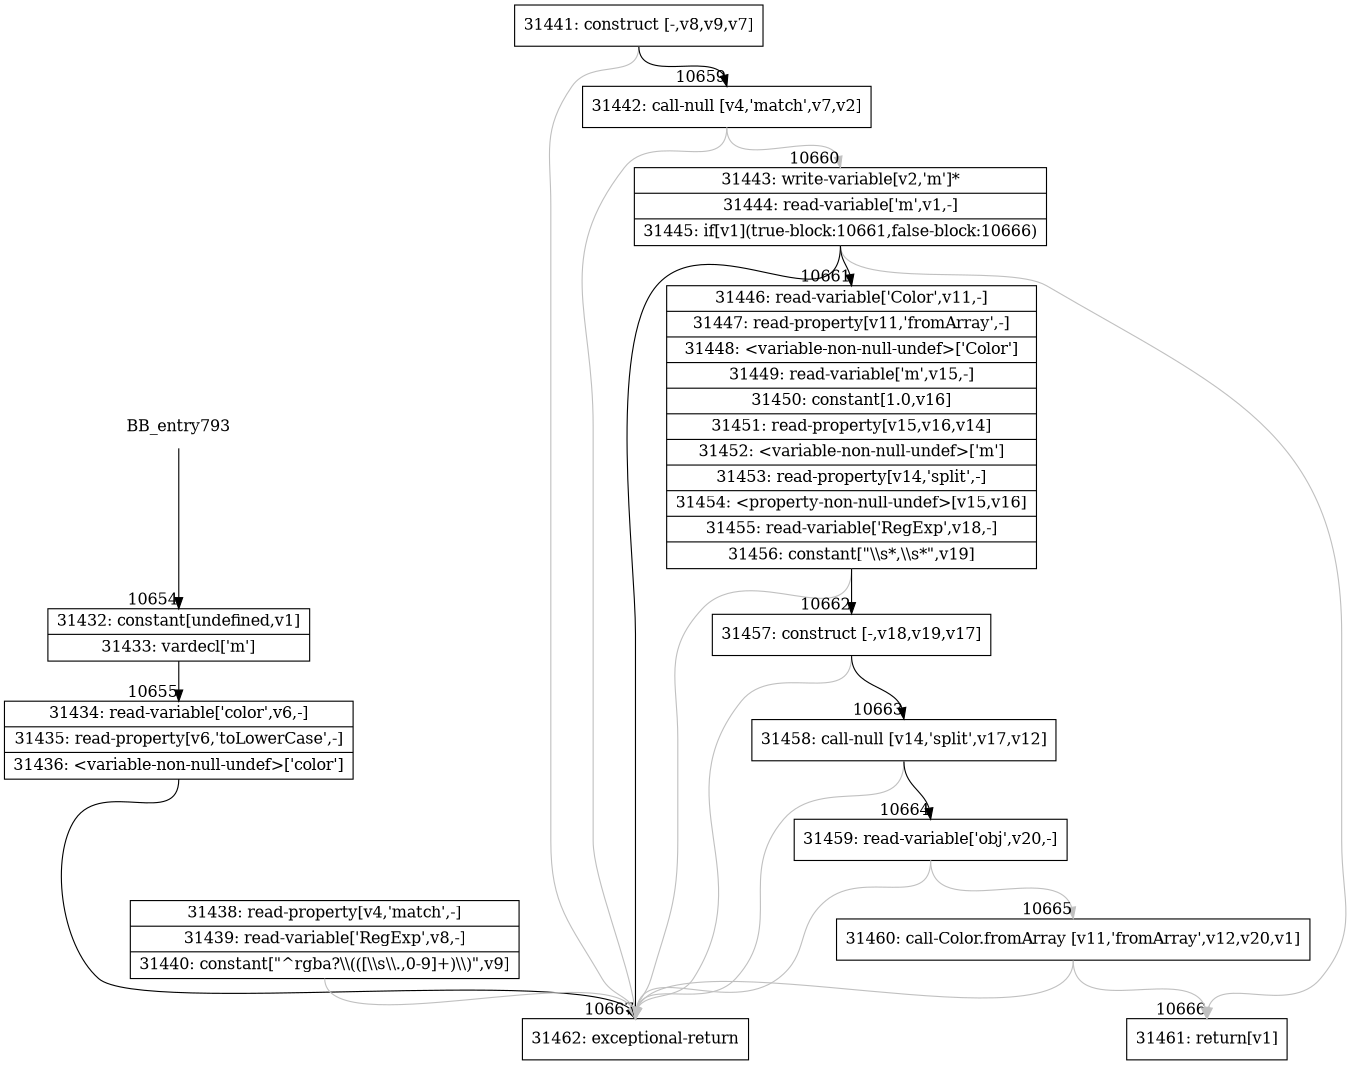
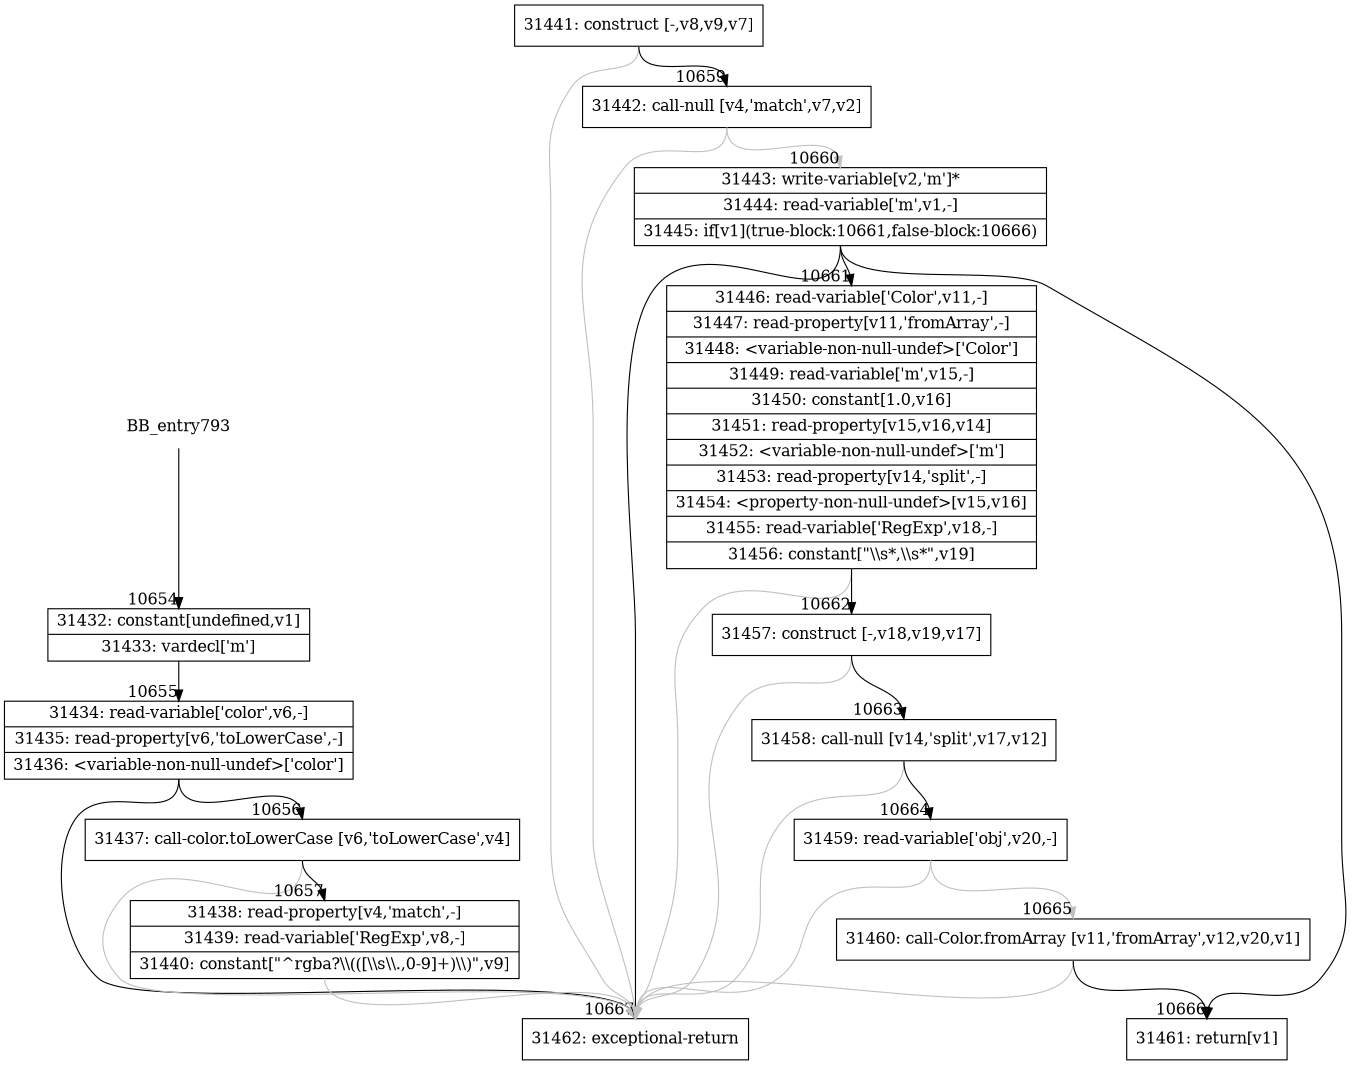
(1323, 520) -> (1323, 520)
none -> (302, 840)
(1134, 990) -> (1134, 990)
